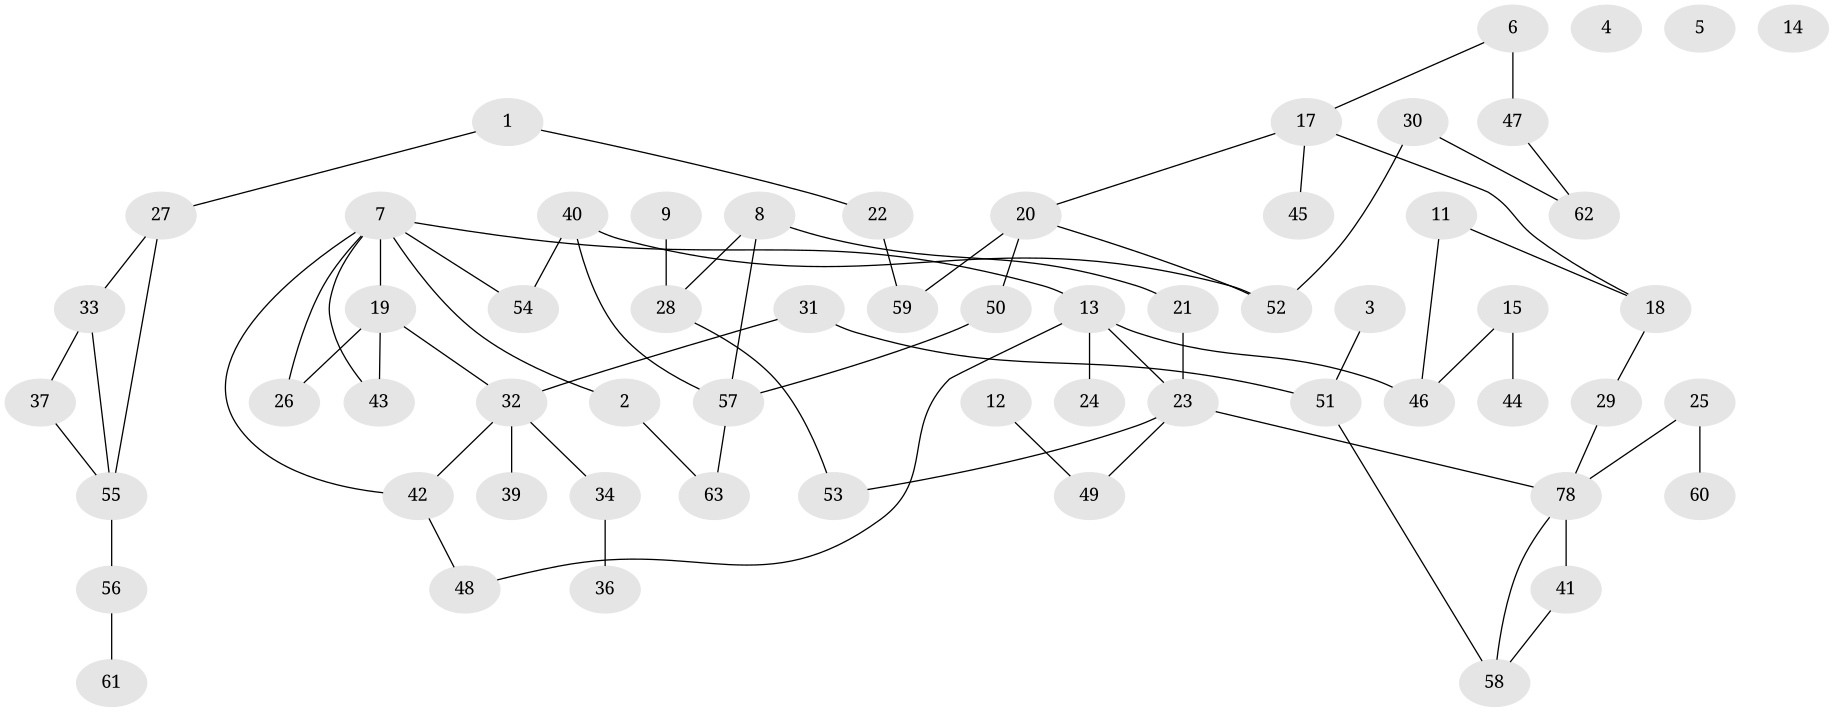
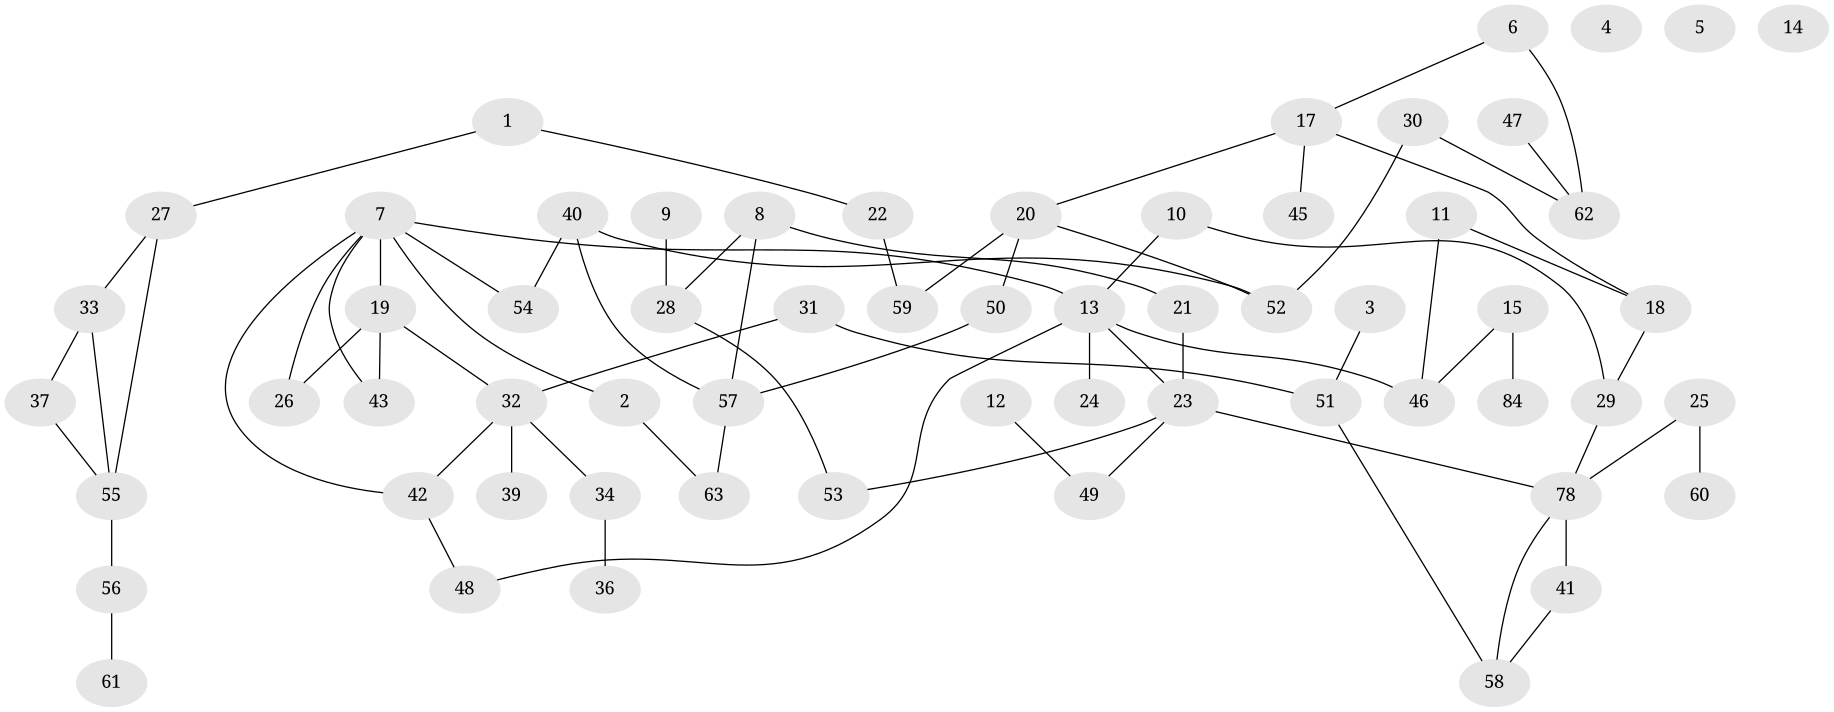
(1513, 75) -> (1566, 117)
none -> (1177, 216)
(1513, 403) -> (1513, 403)
